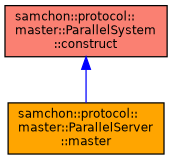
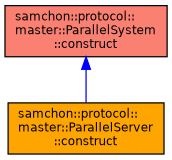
(86, 128) -> (86, 128)
